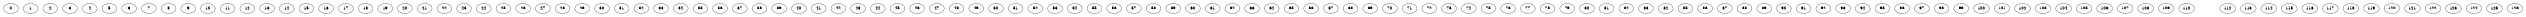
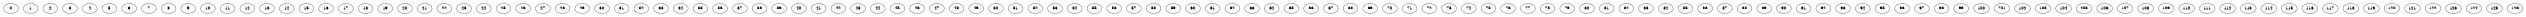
(2002, 8) -> (2002, 8)
(2084, 8) -> (2084, 8)
none -> (2207, 8)
